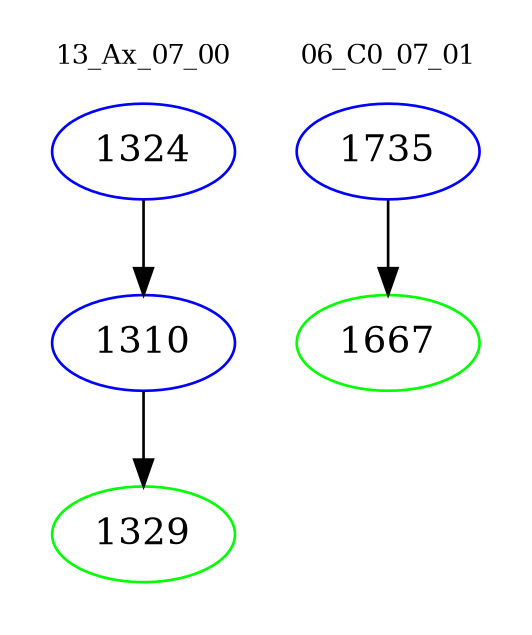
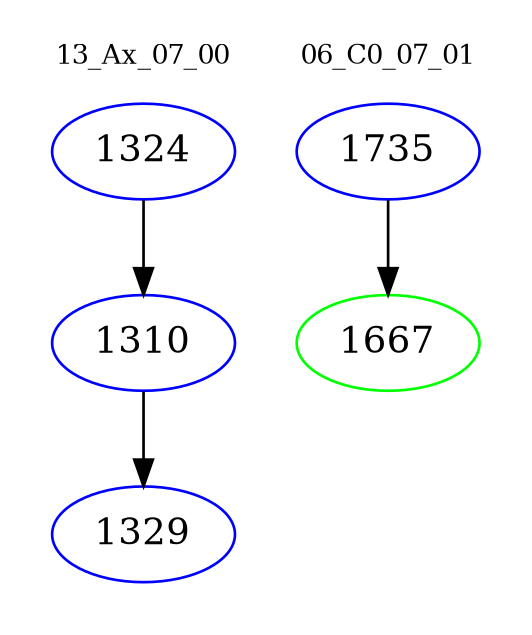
(144, 534) -> (144, 534)
